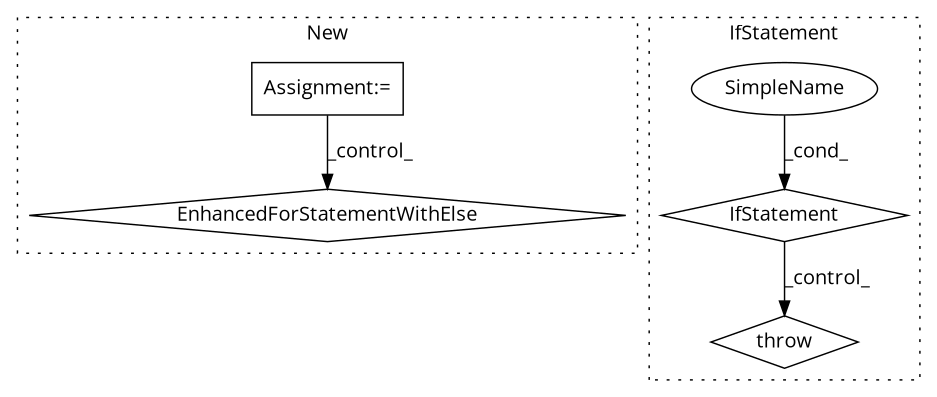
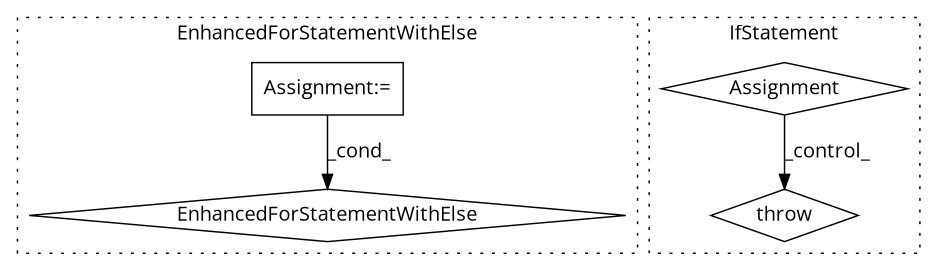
(328, 34) -> (328, 34)
(785, 89) -> none
(370, 152) -> (360, 152)
(785, 215) -> (785, 89)
